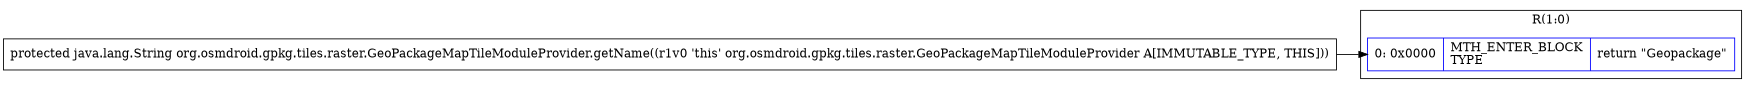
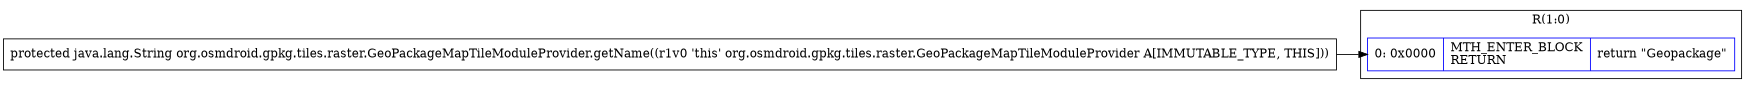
(1467, 60) -> (1479, 60)
